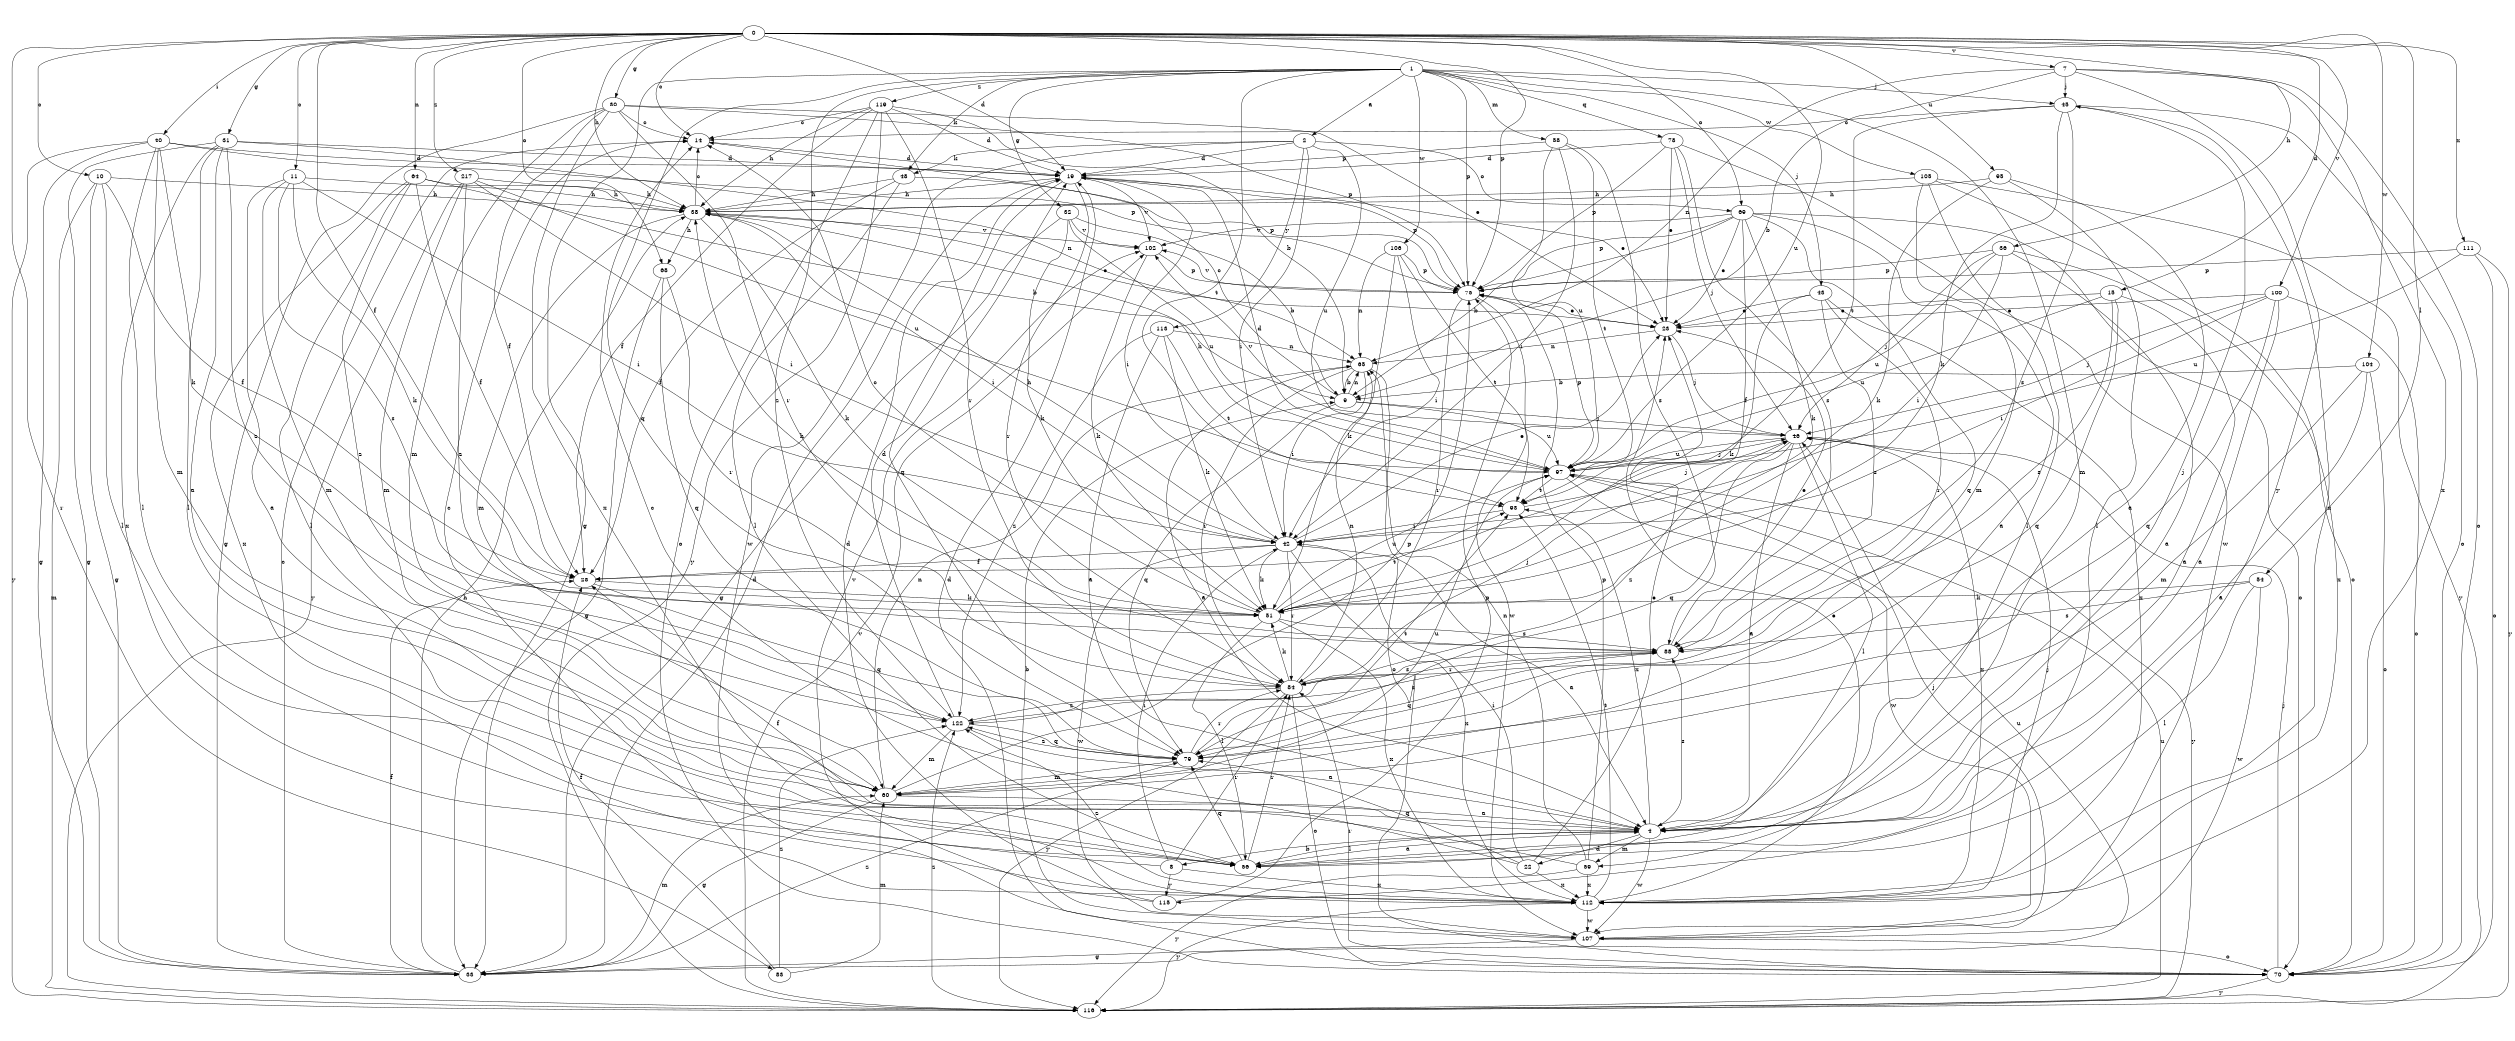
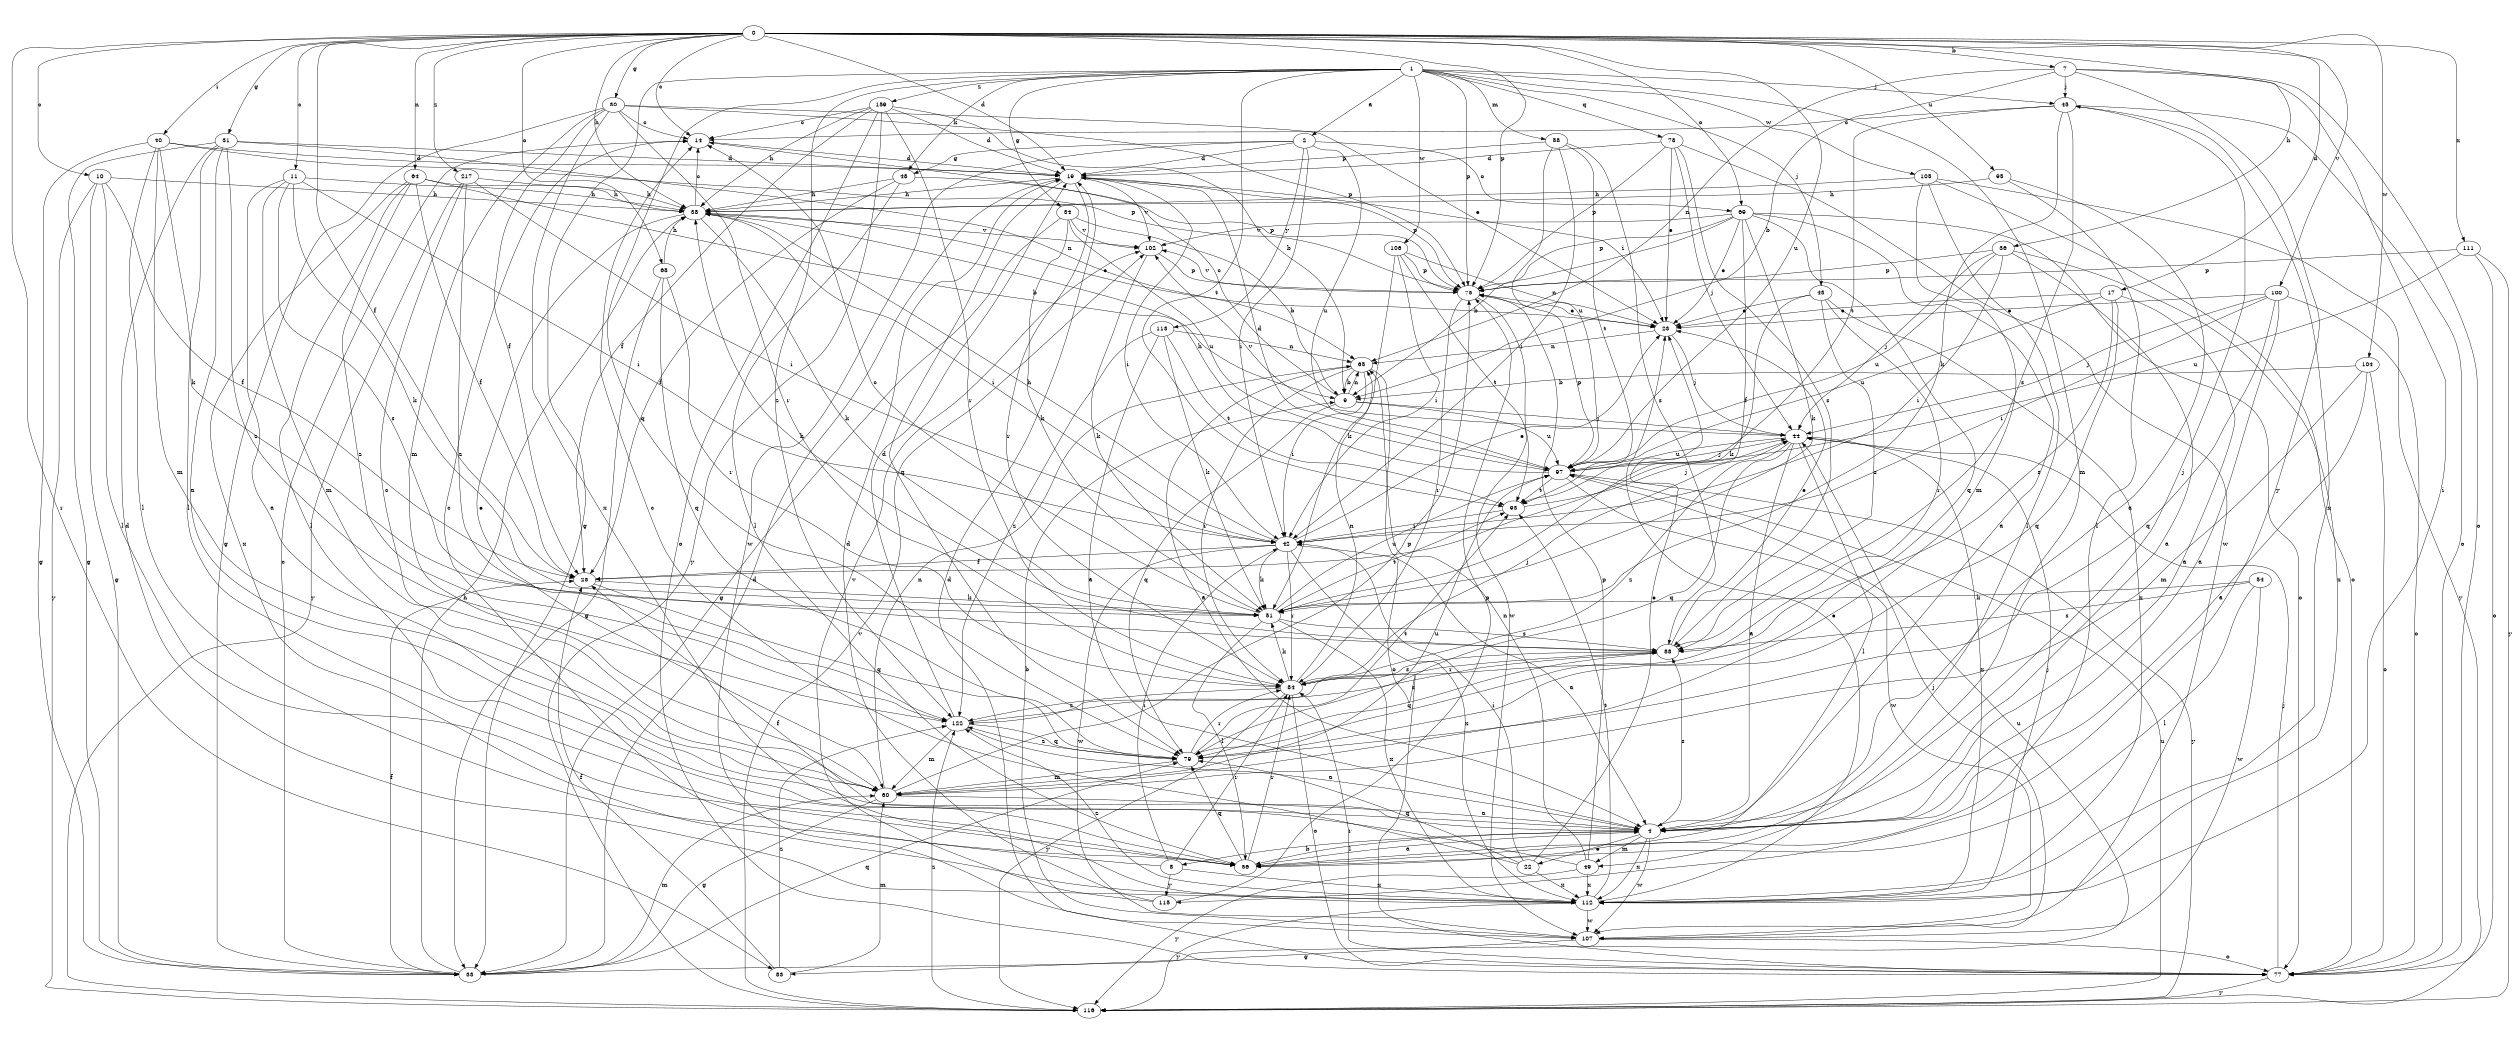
(2318, 48) -> none
(1954, 51) -> (1954, 51)
(881, 105) -> (881, 105)
(956, 159) -> (956, 159)
(1068, 213) -> (1068, 213)
(680, 240) -> (668, 239)
(1623, 248) -> (1623, 248)
(2111, 293) -> (2111, 293)
(1360, 298) -> (1527, 293)
(1002, 365) -> none
(1796, 437) -> (1796, 437)
(1761, 485) -> none
(387, 490) -> (387, 490)
(2443, 490) -> (2443, 490)
(481, 508) -> (481, 508)
(127, 526) -> (127, 526)
(54, 598) -> (54, 598)
(1629, 643) -> (1627, 875)
(1598, 849) -> (1598, 849)
(867, 867) -> (867, 867)
(1587, 867) -> (1587, 867)
(1030, 957) -> (1225, 958)
(2278, 975) -> (2278, 975)
(71, 995) -> none
